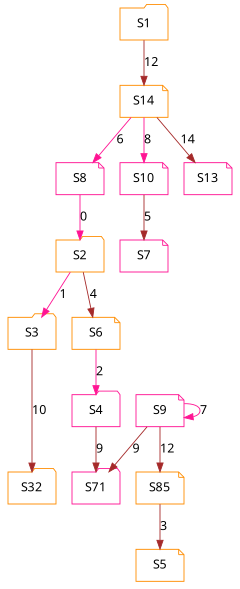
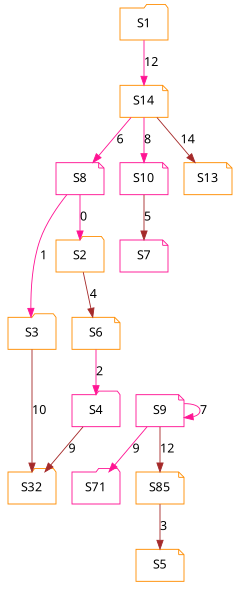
(144, 58) -> (144, 58)
(208, 179) -> (208, 179)
(58, 291) -> (38, 248)
(96, 445) -> (67, 446)
(131, 446) -> (131, 446)
